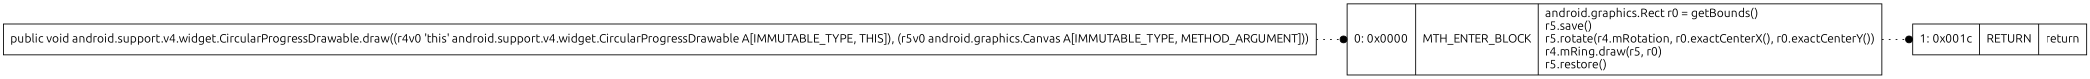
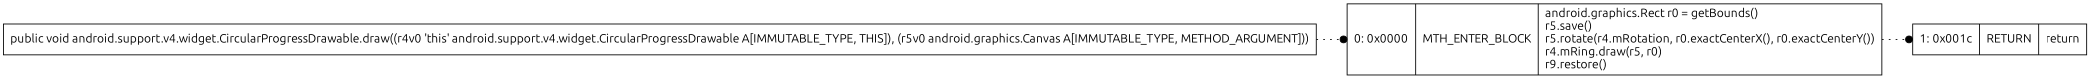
(1576, 65) -> (1576, 65)
